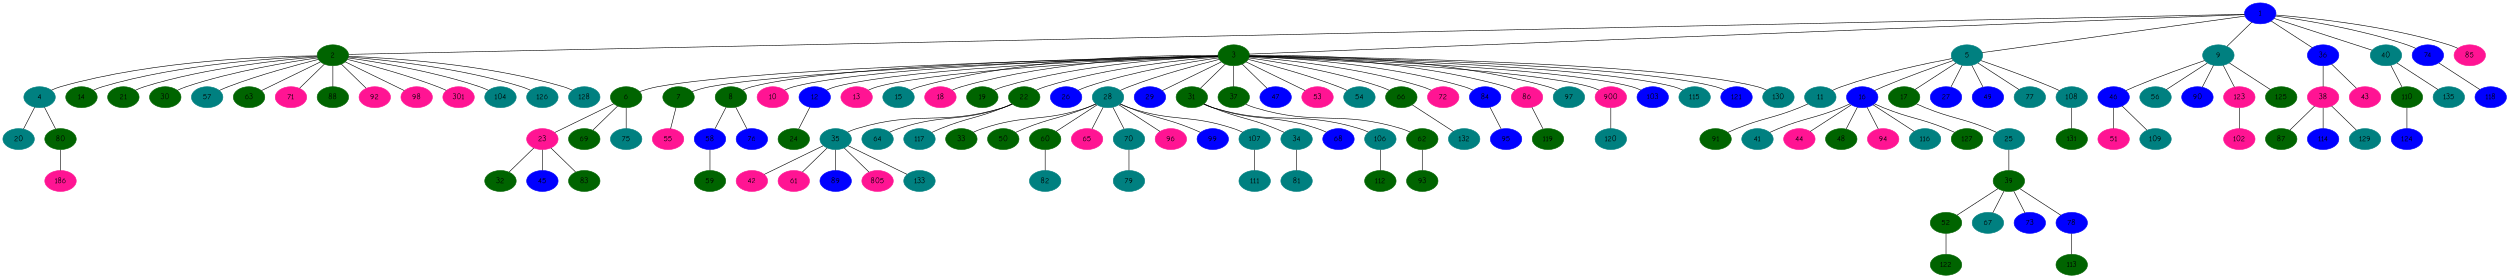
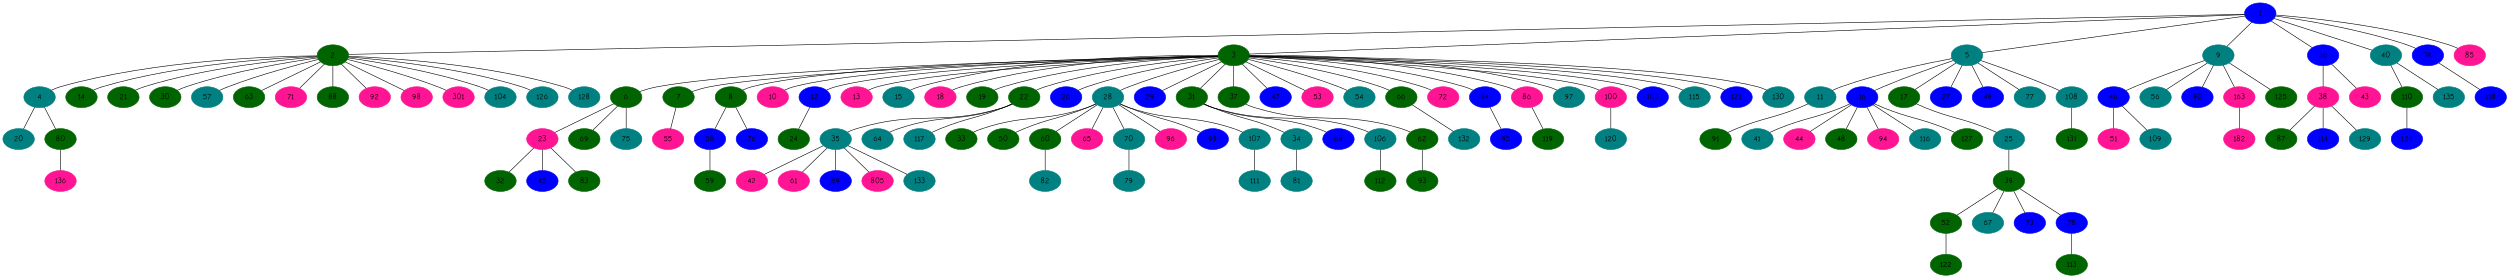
(1611, 97) -> (1611, 97)
(2239, 97) -> (2239, 97)
(2239, 139) -> (2239, 139)
(61, 181) -> (61, 181)
